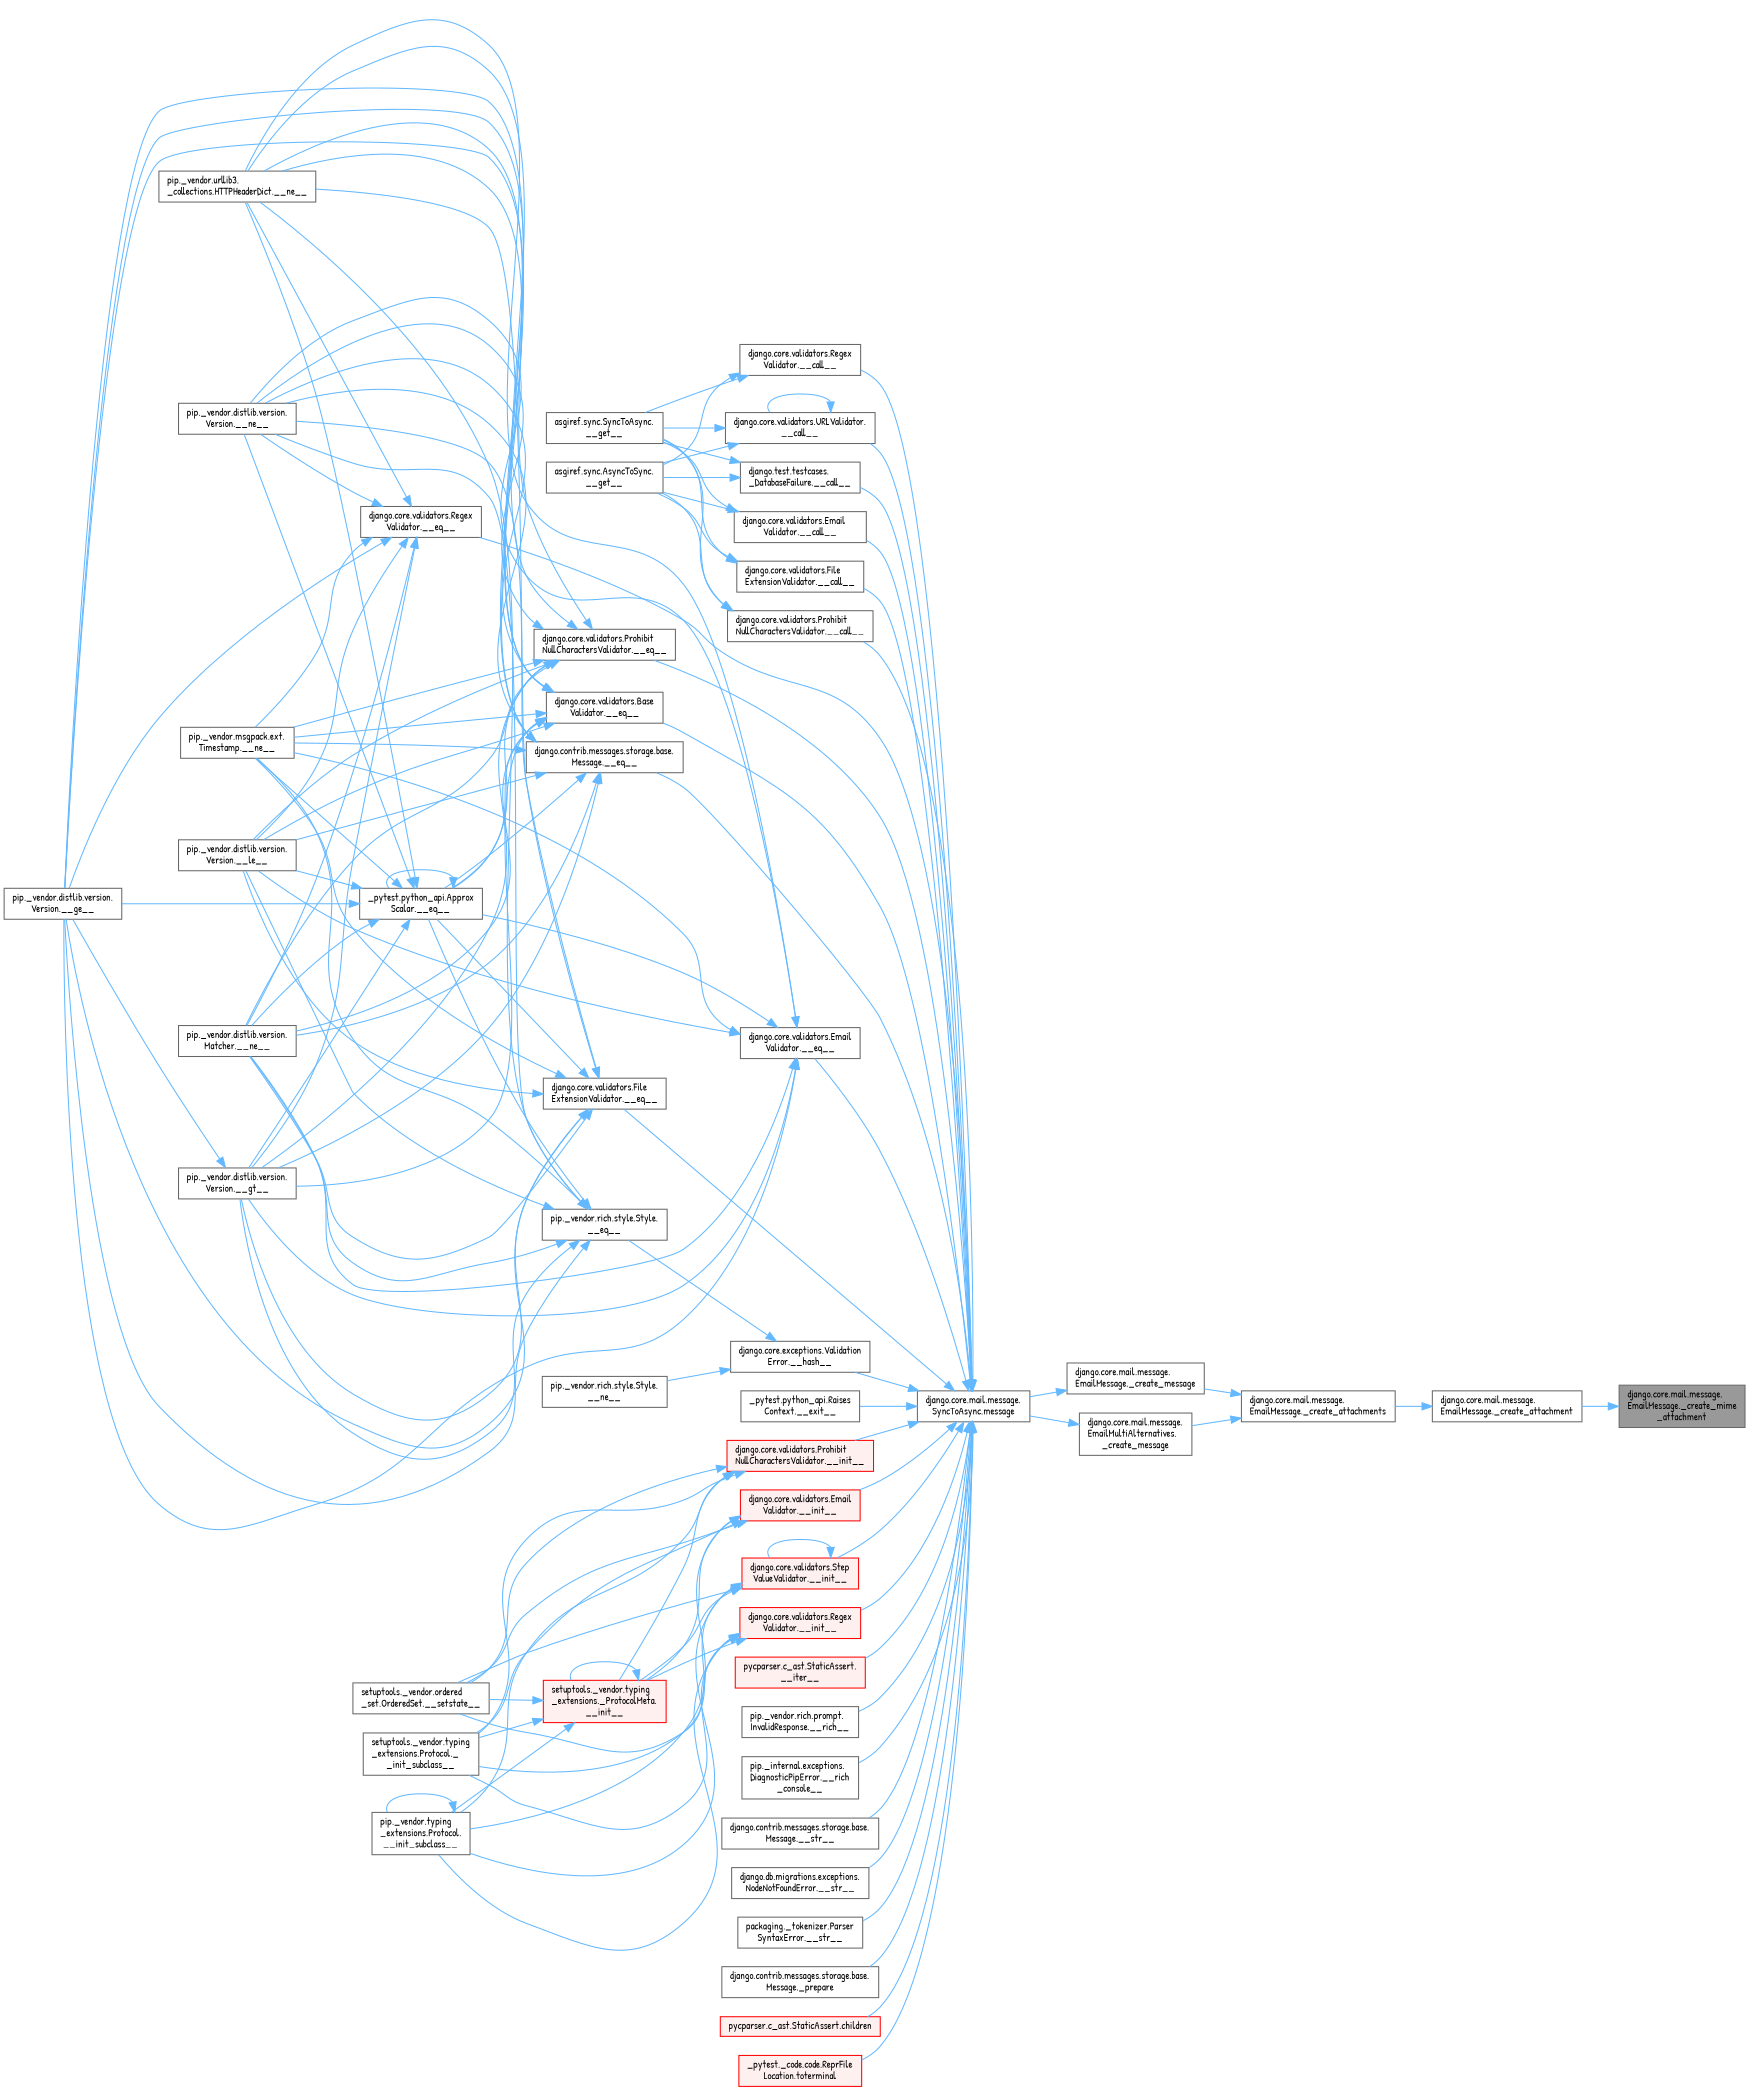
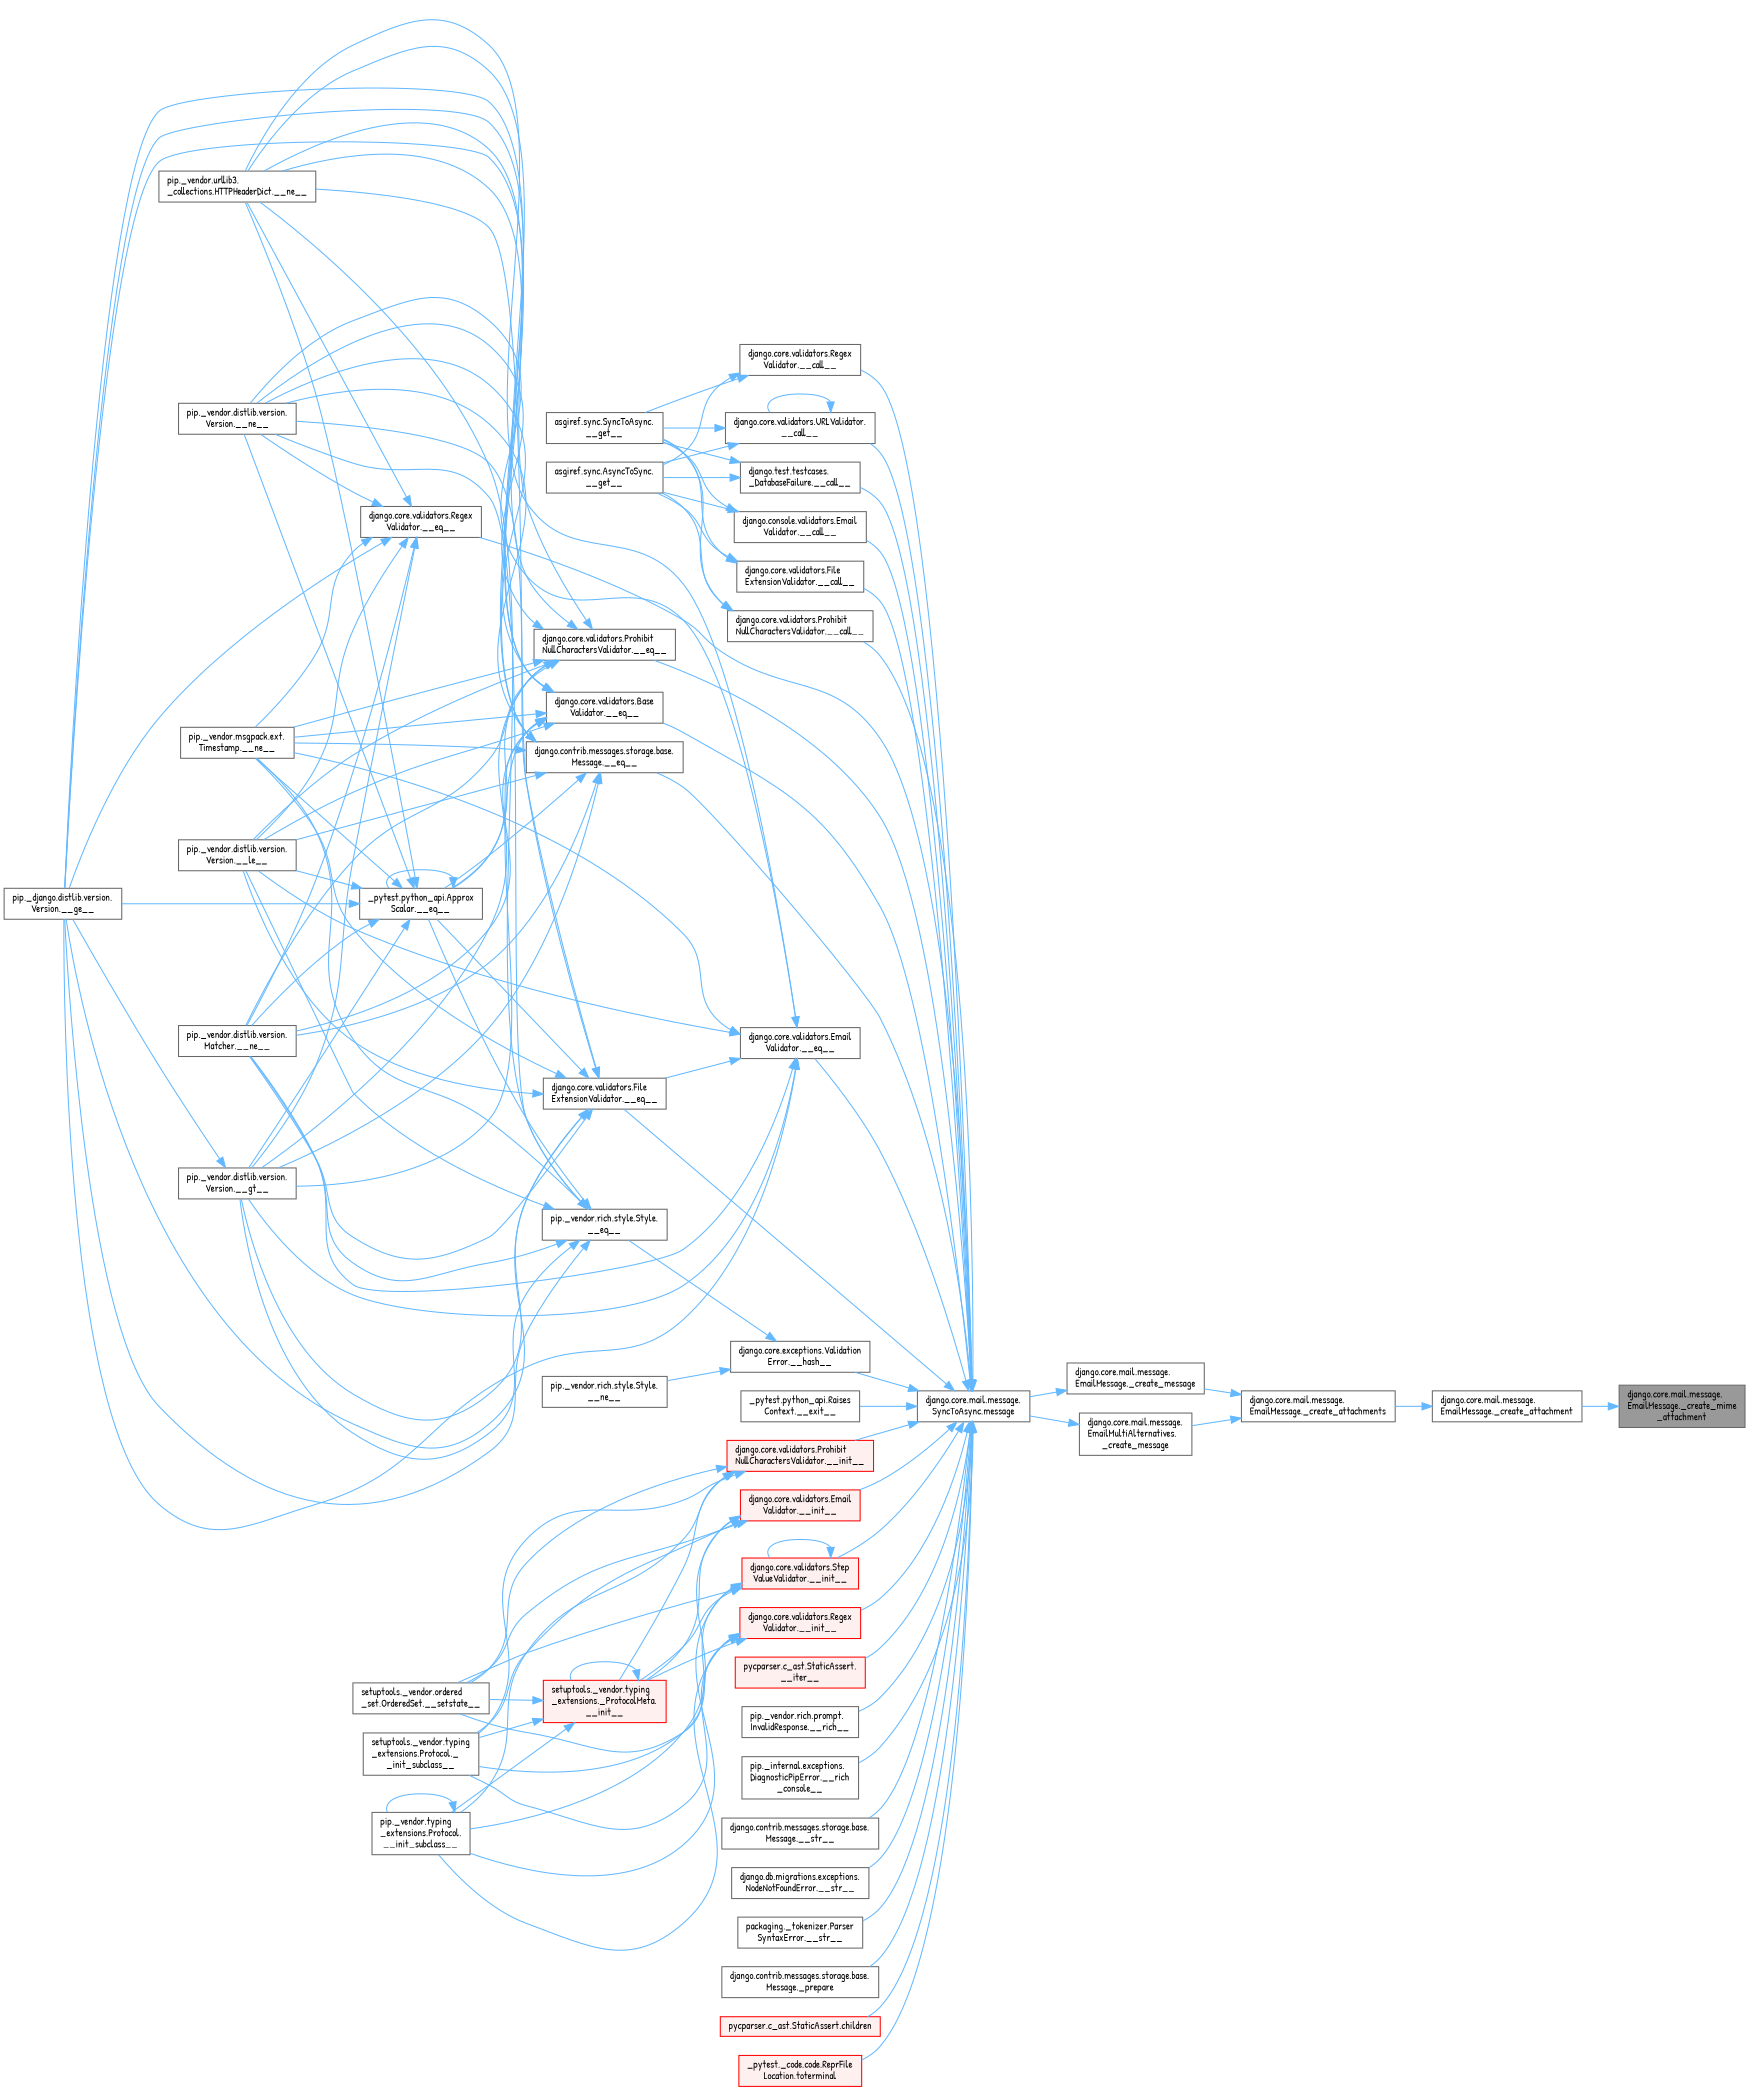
(800, 527) -> (800, 527)
(63, 904) -> (63, 904)
(631, 953) -> (698, 1070)
